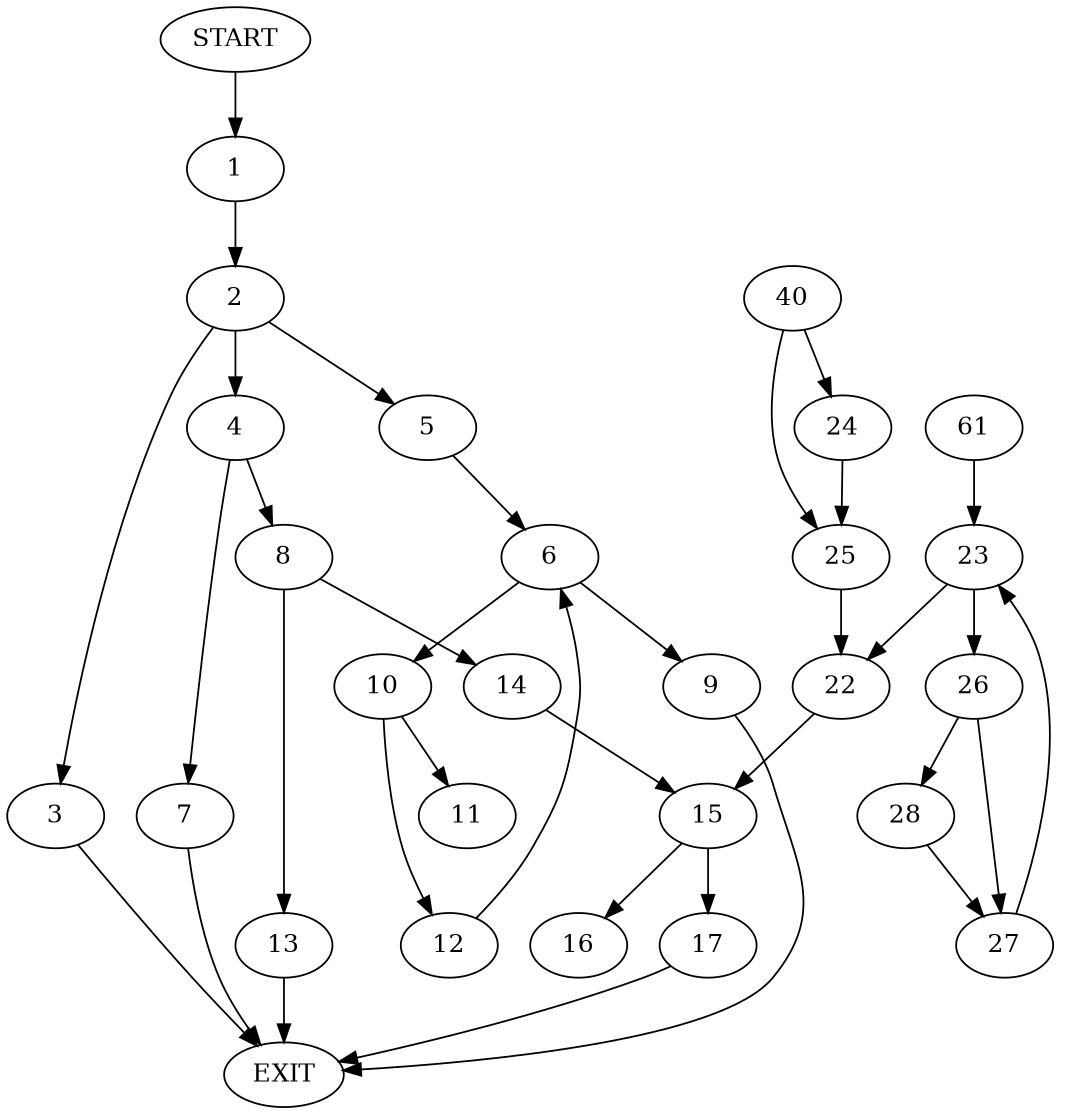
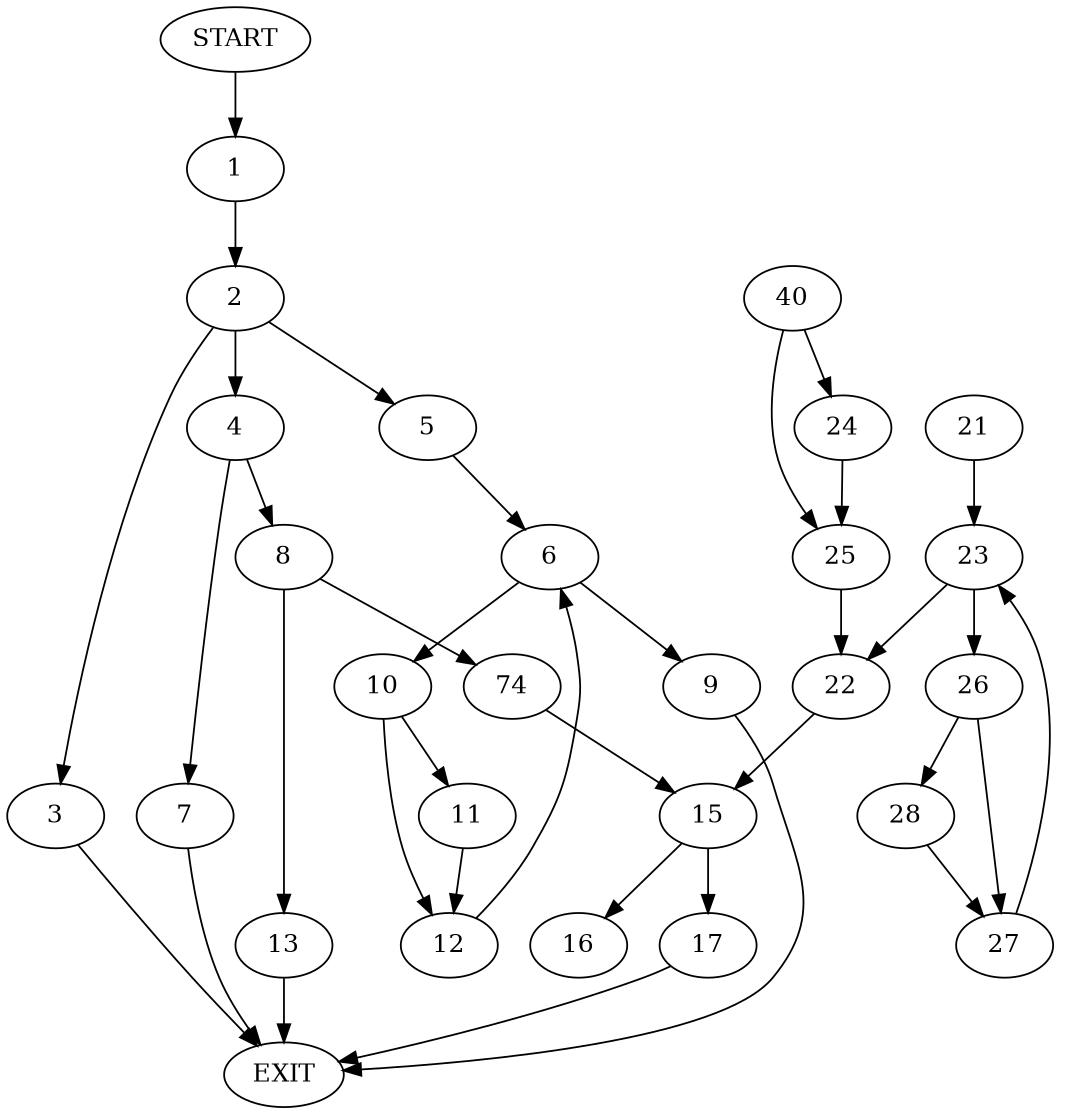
(974, 428) -> (974, 428)
(512, 687) -> (512, 687)
none -> (460, 871)
